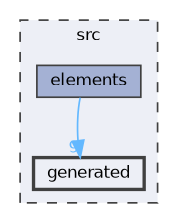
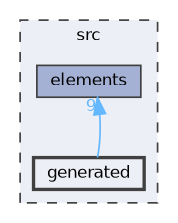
(78, 119) -> (100, 136)
